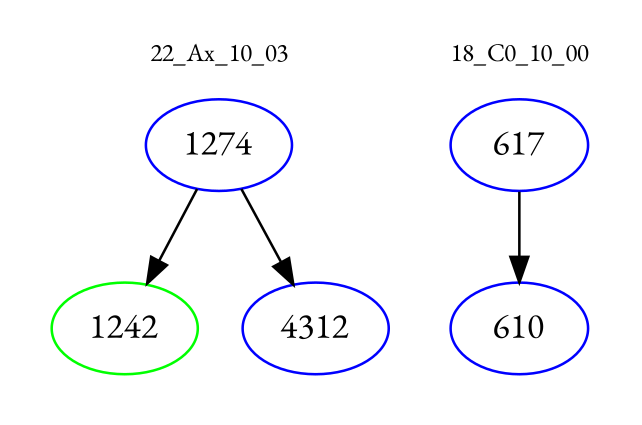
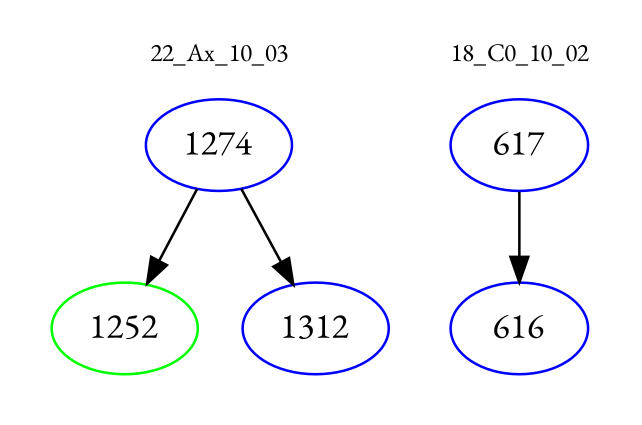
(521, 55) -> (521, 55)
(125, 328) -> (125, 328)
(316, 328) -> (316, 328)
(519, 328) -> (519, 328)
